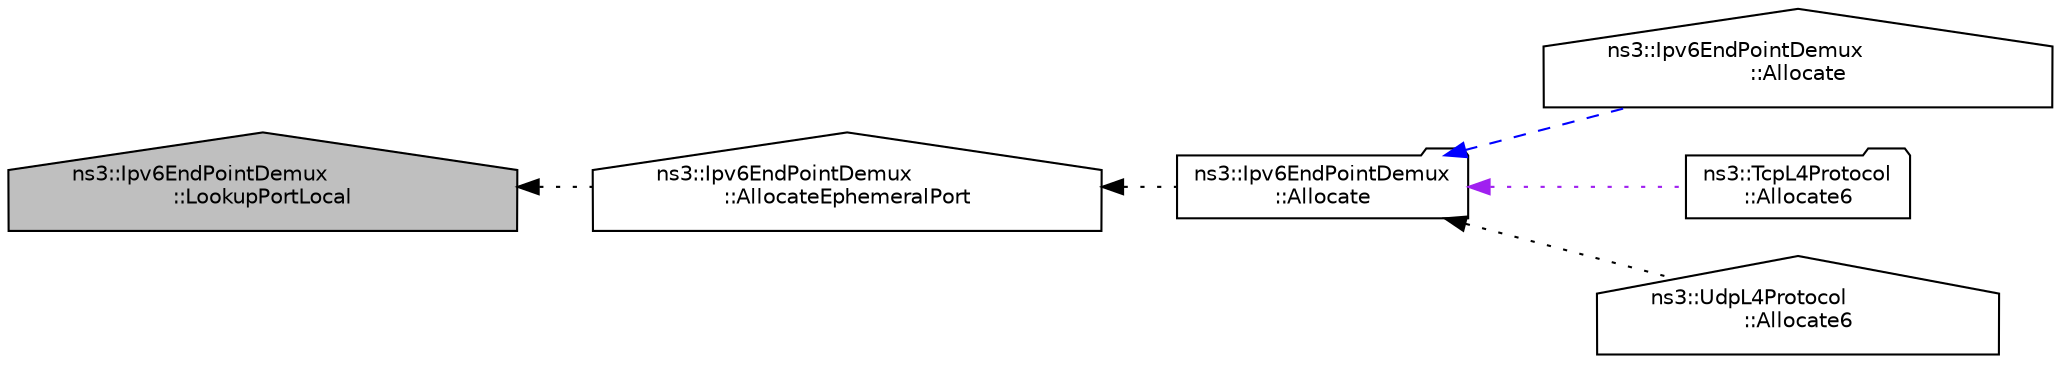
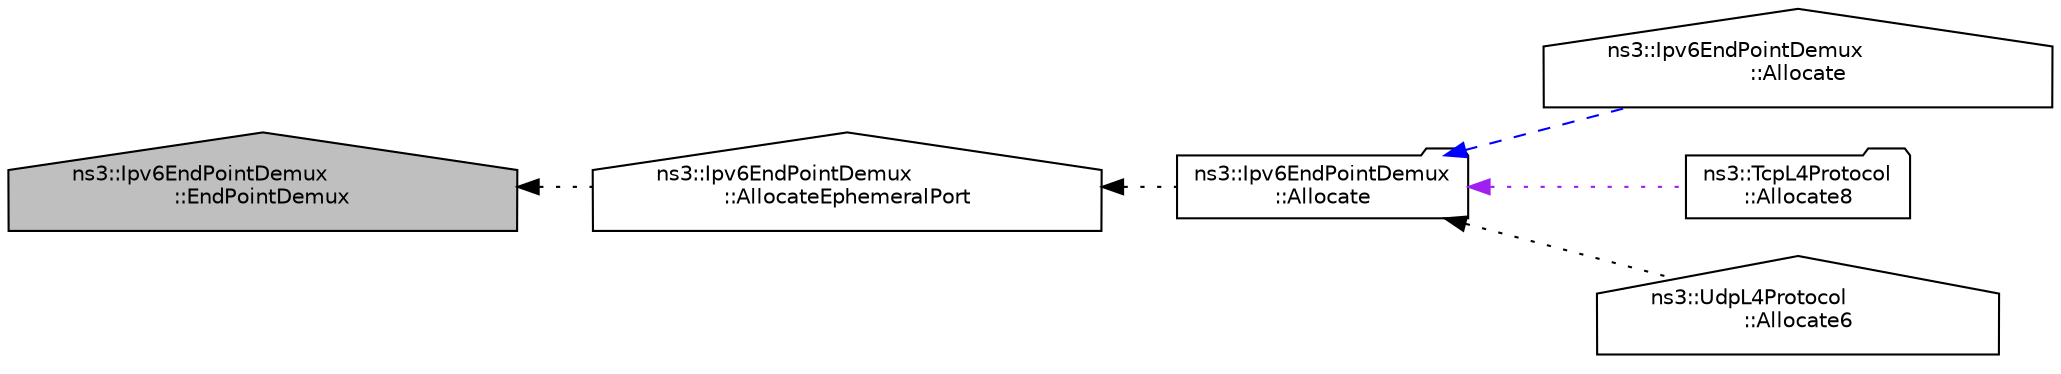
(263, 187) -> (263, 187)
(1798, 187) -> (1798, 187)
